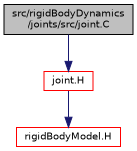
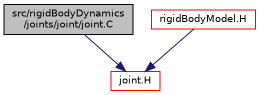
(68, 20) -> (68, 20)
(68, 104) -> (173, 47)
